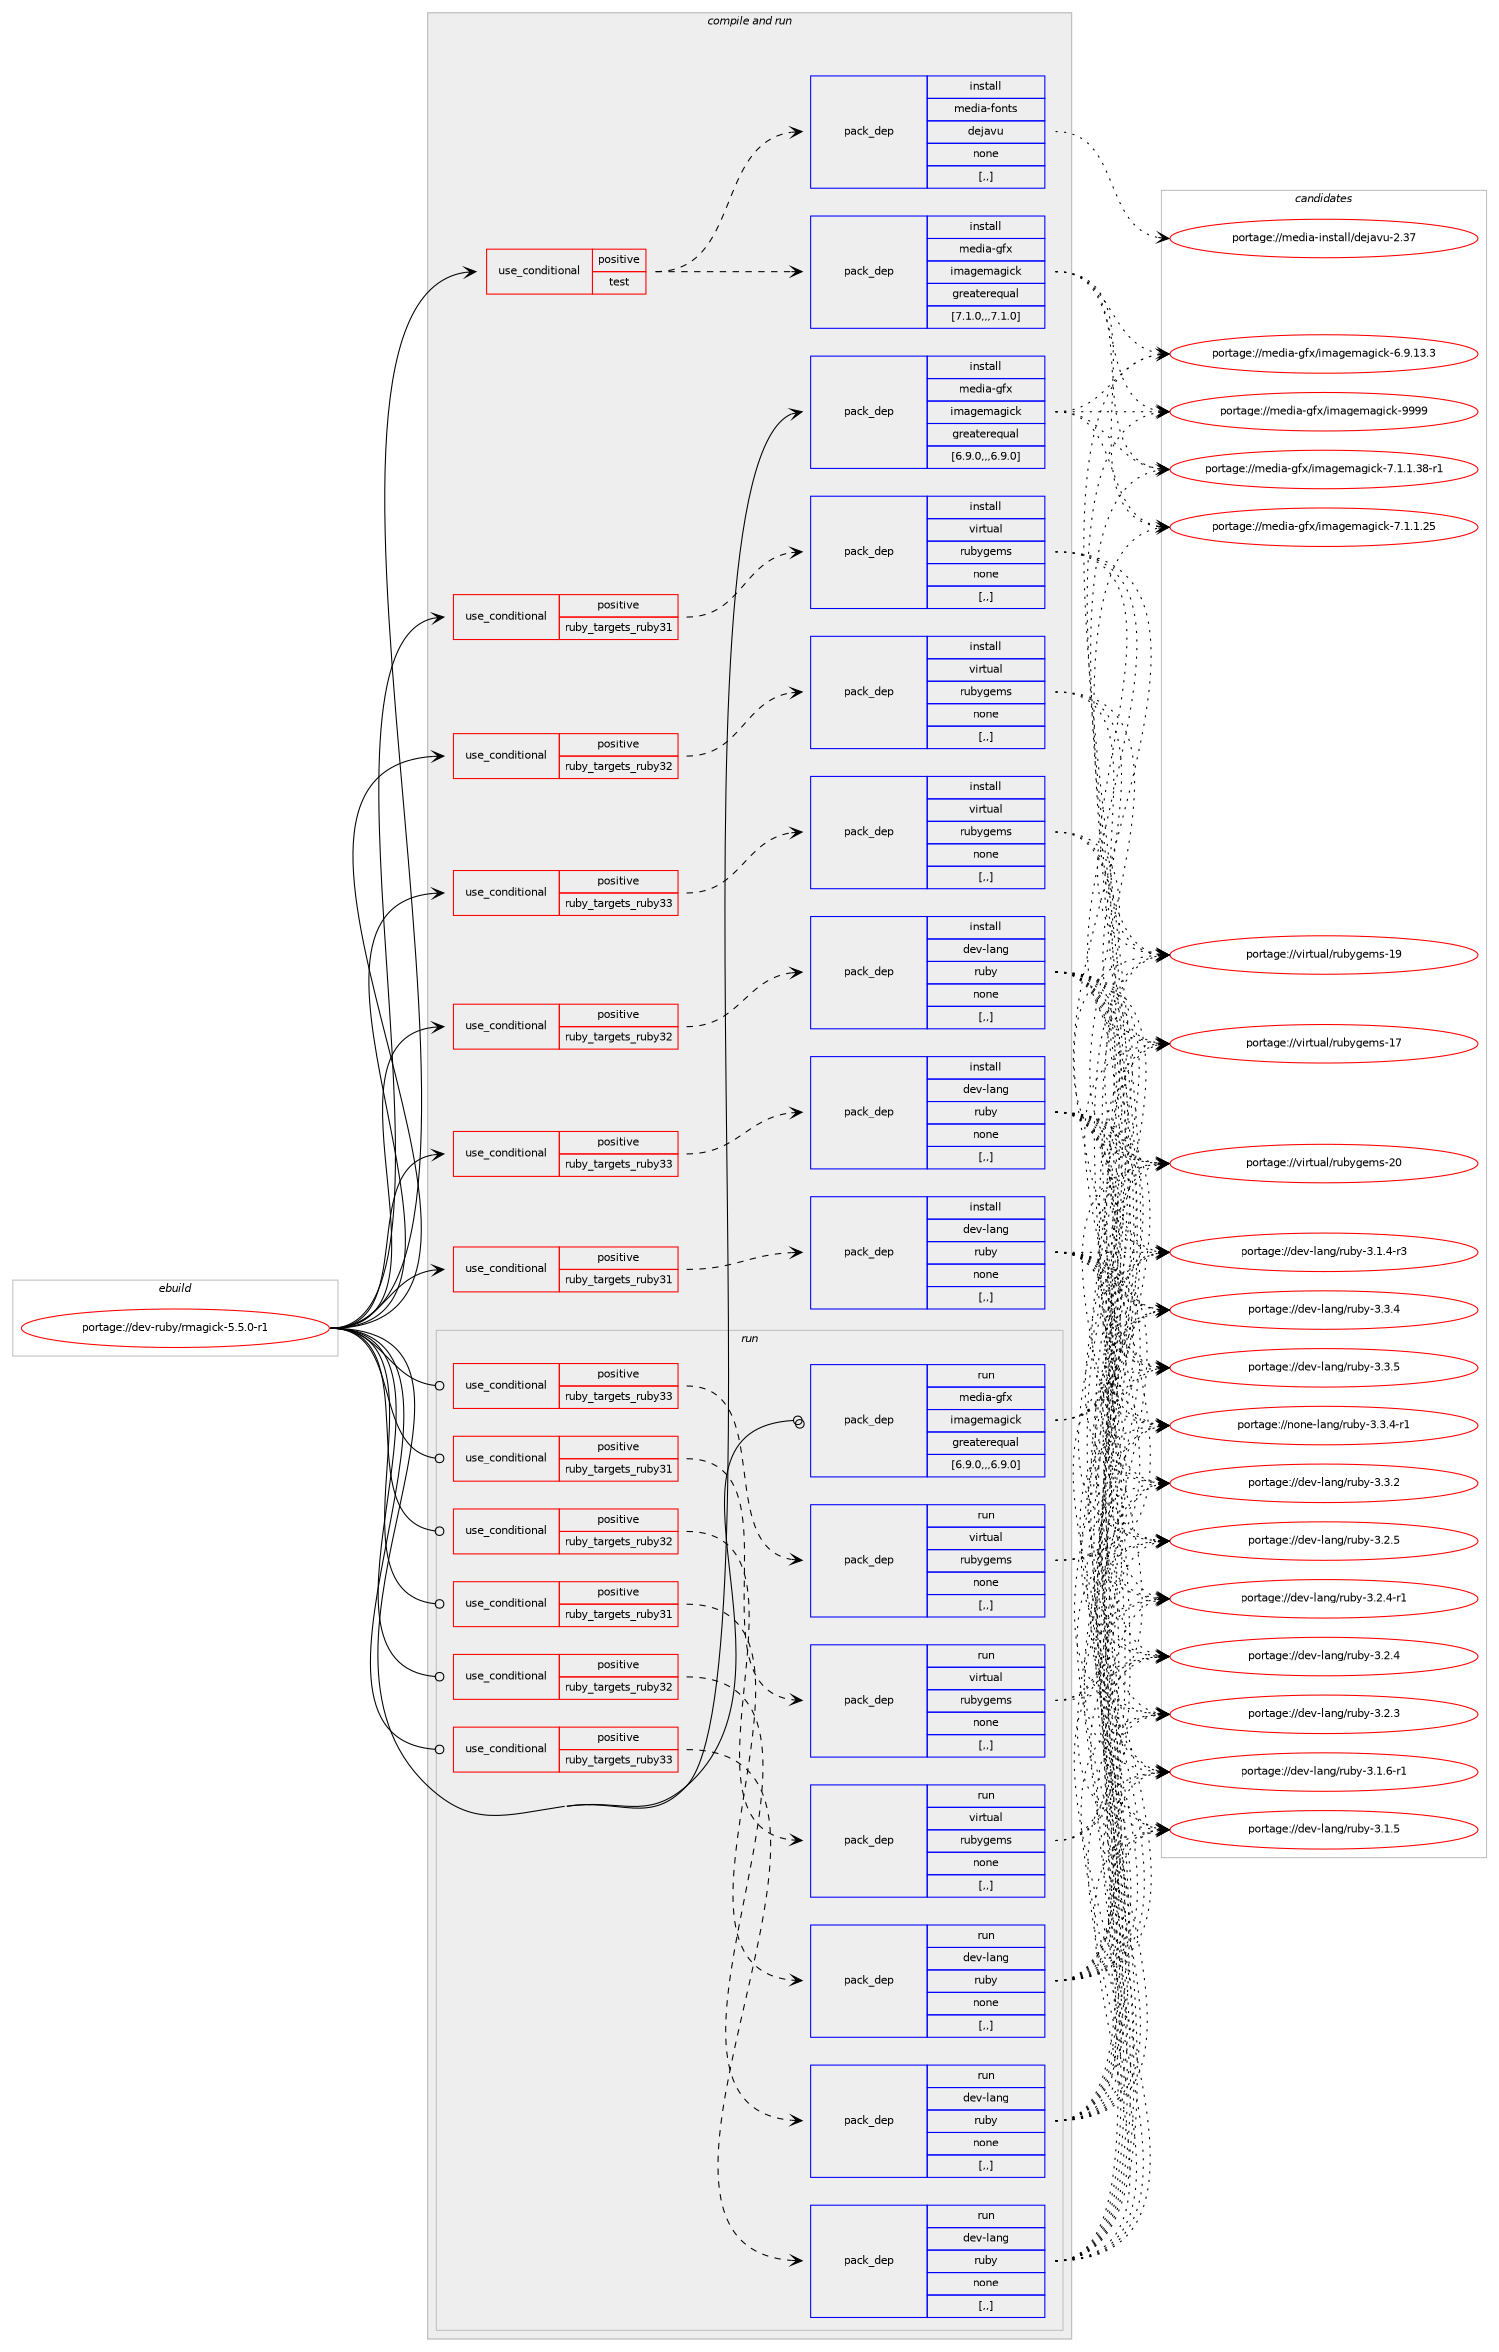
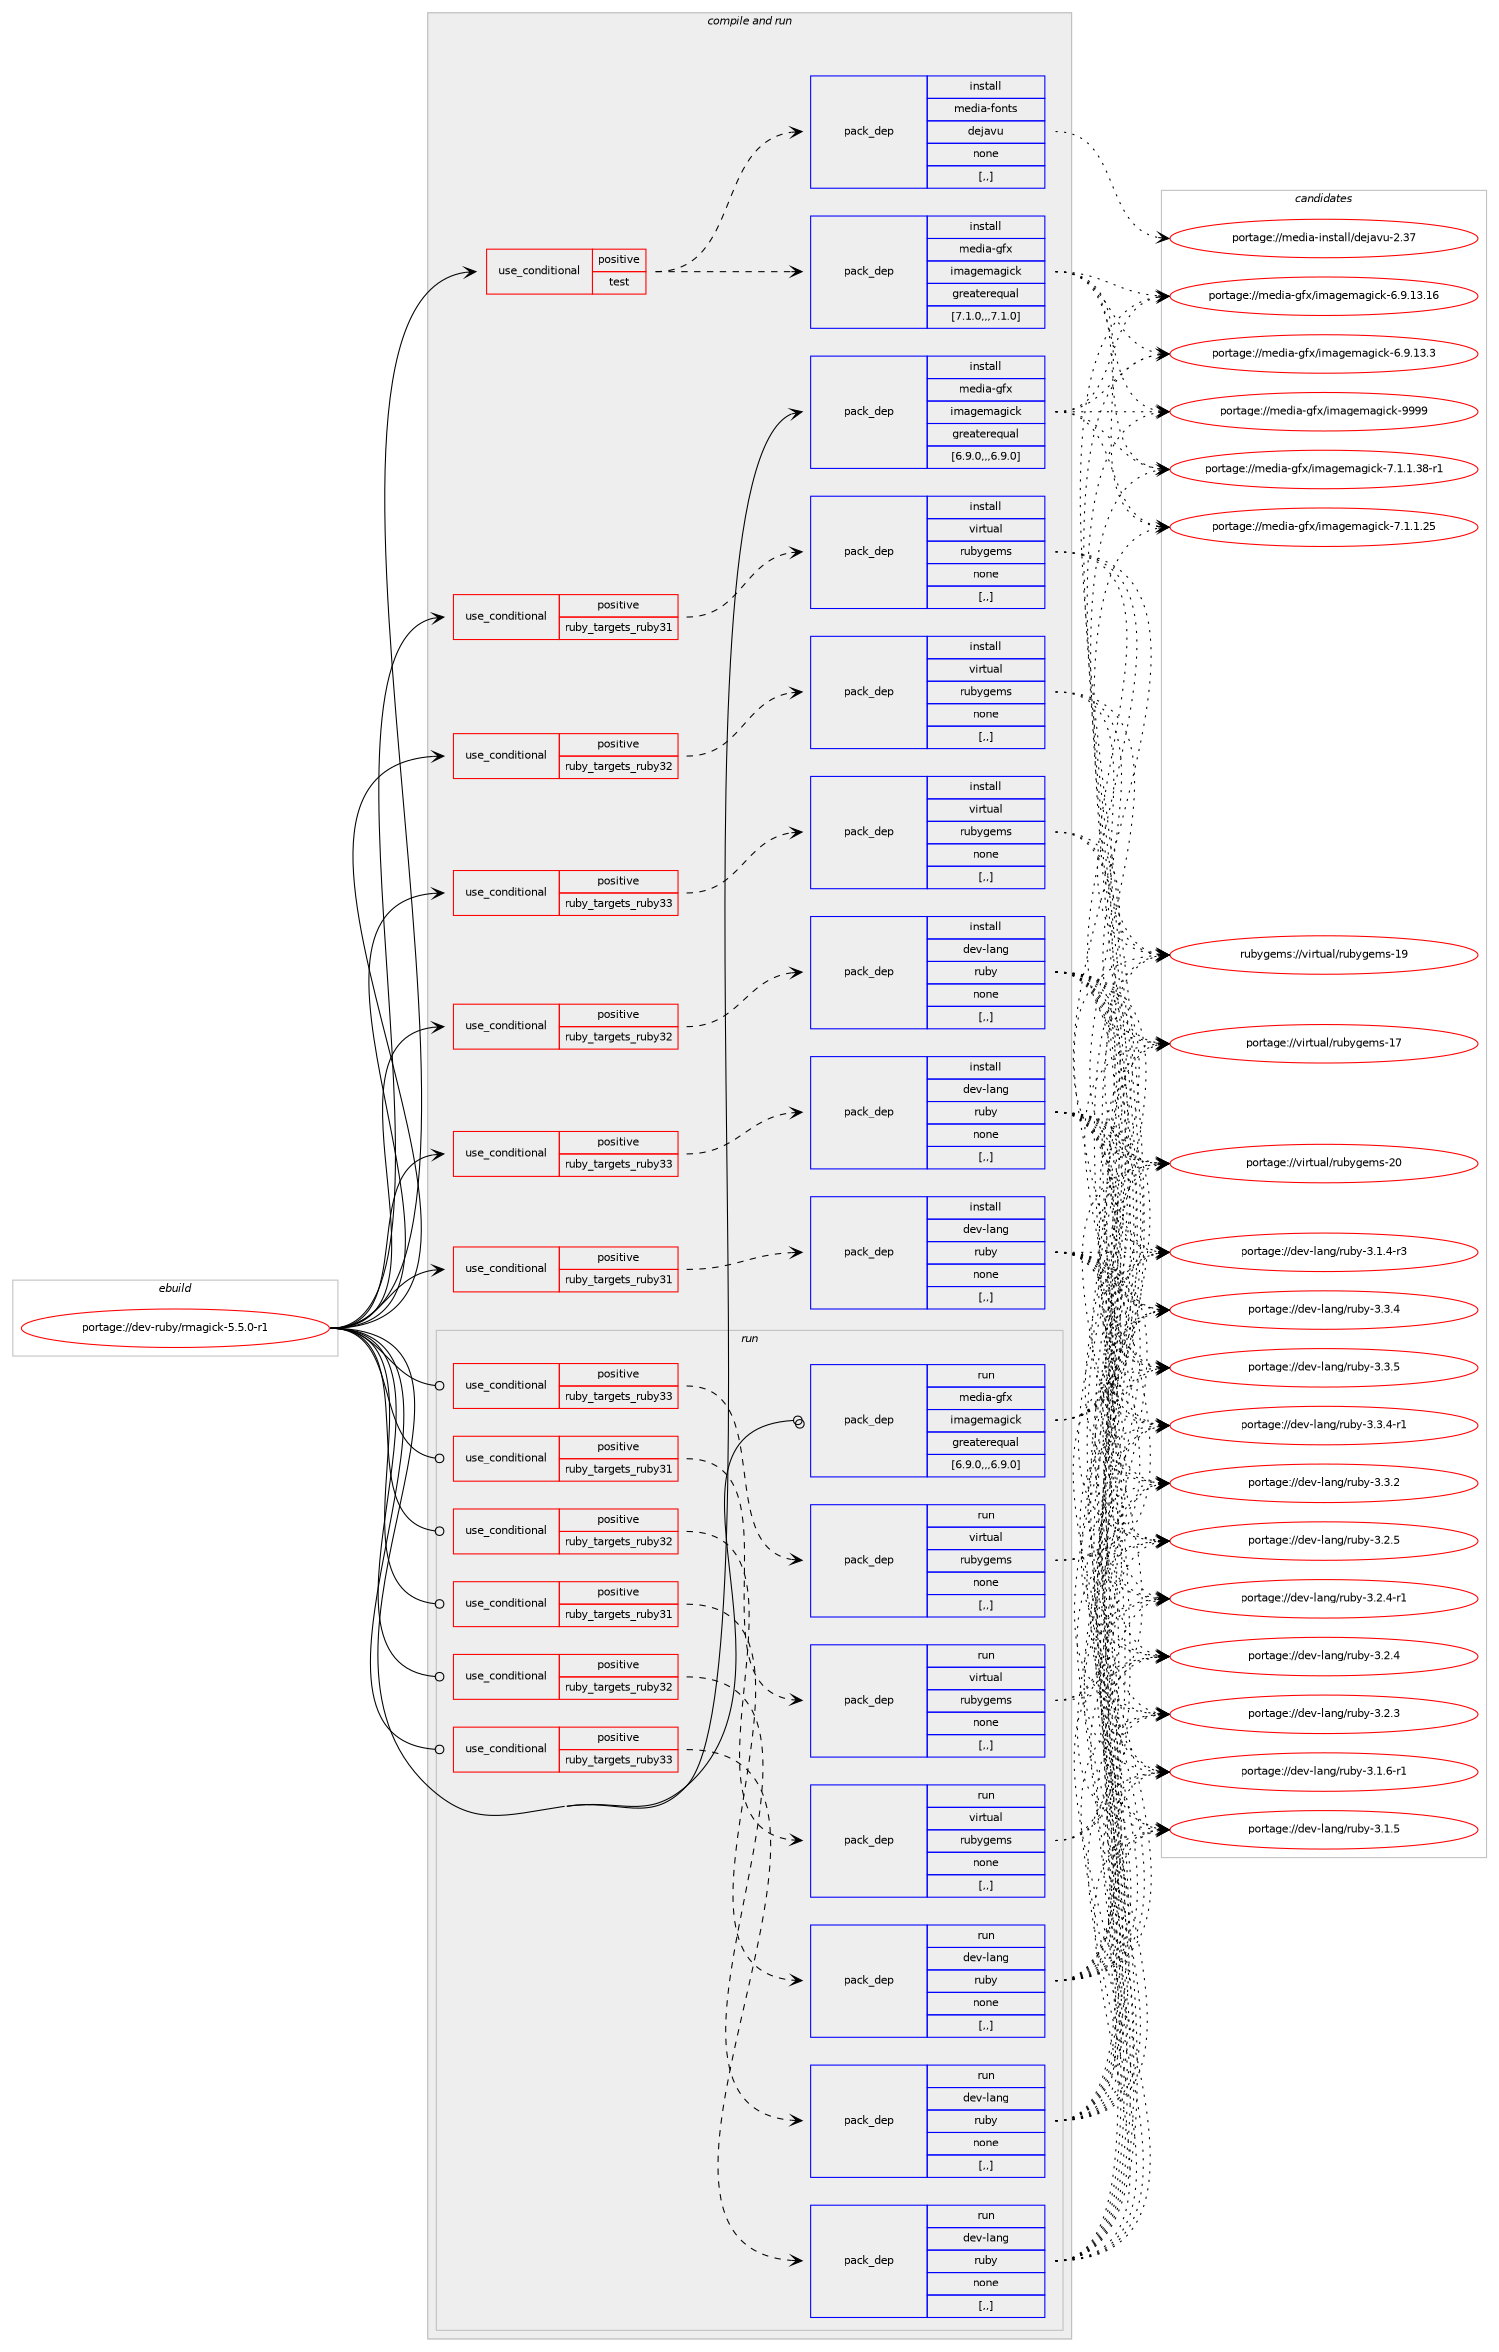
none -> (1324, 296)
(1324, 955) -> (1324, 955)
(1324, 1426) -> (1324, 1426)
